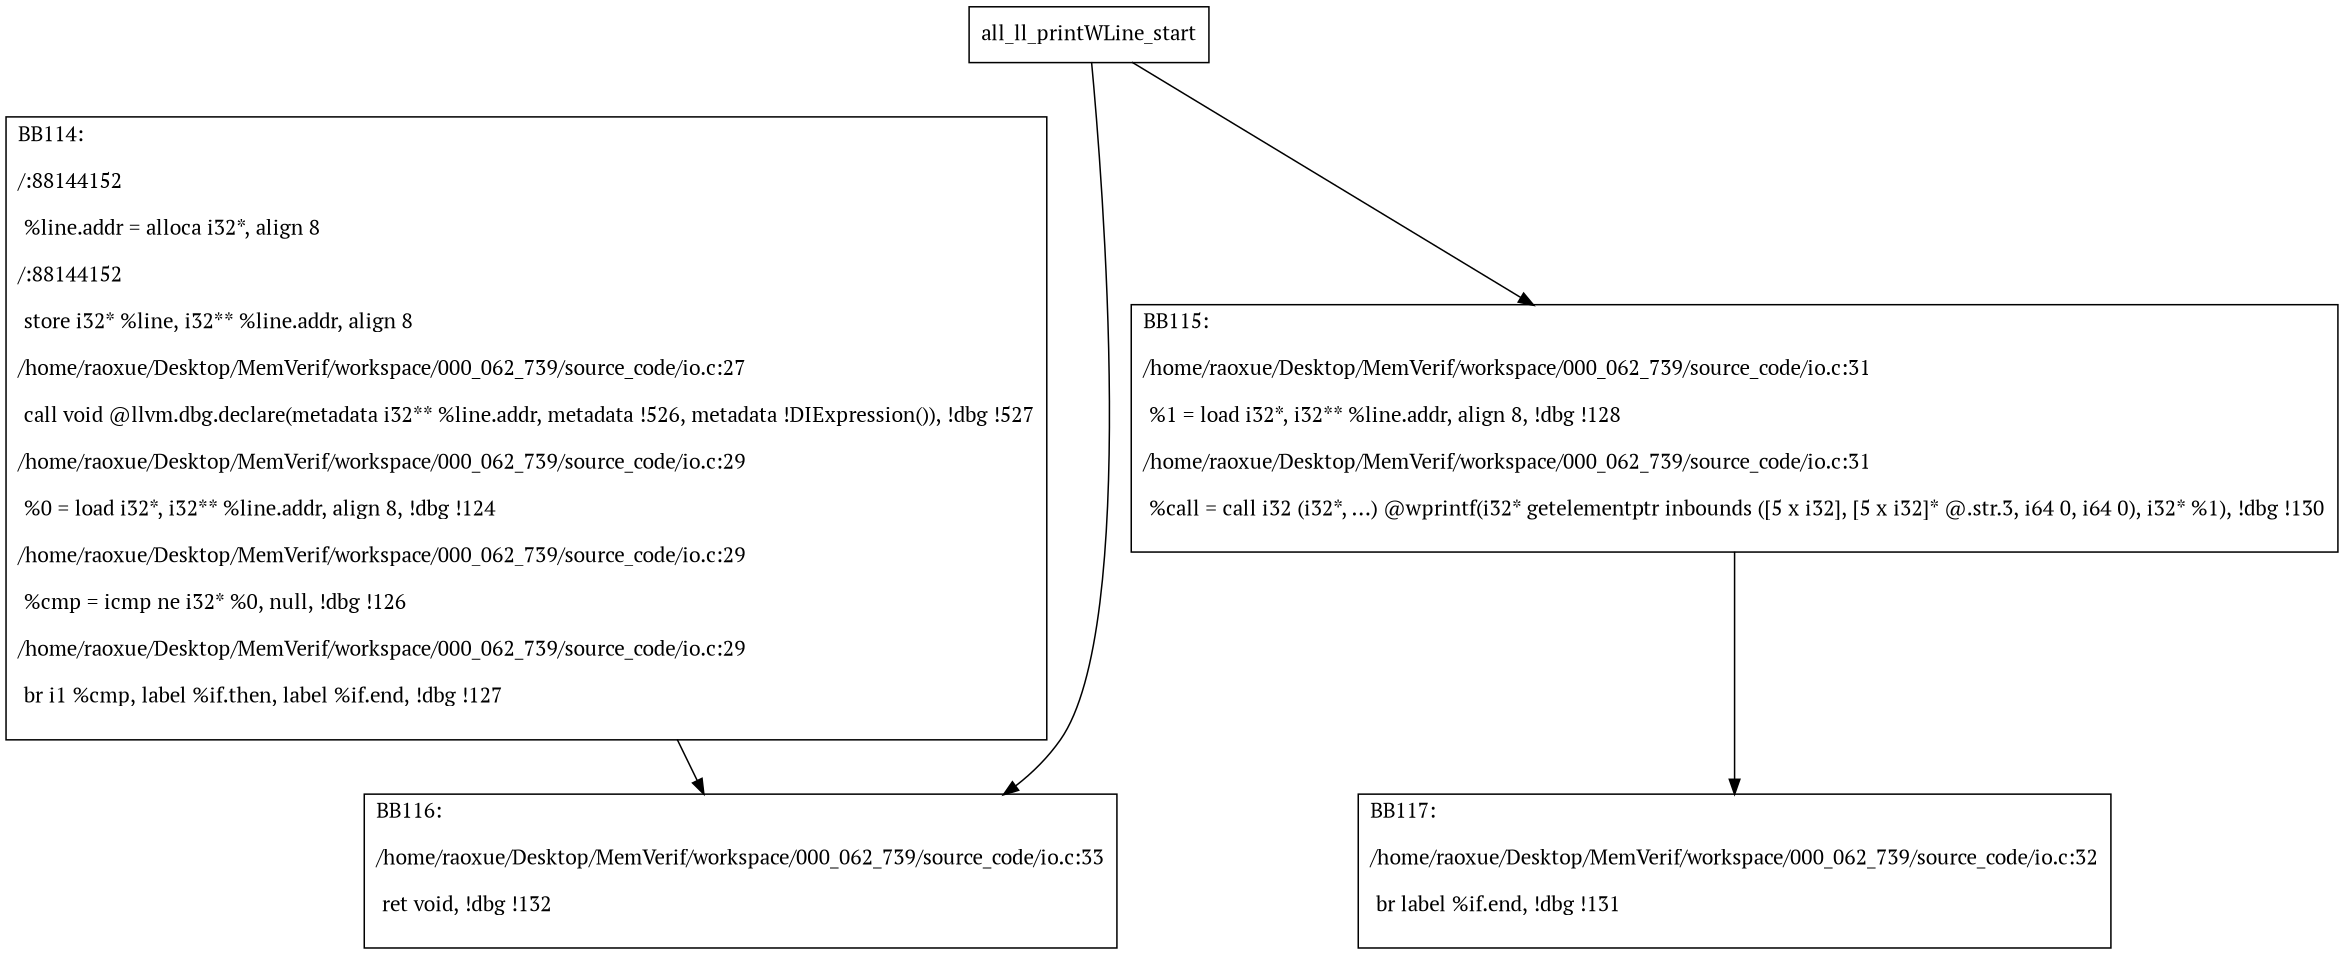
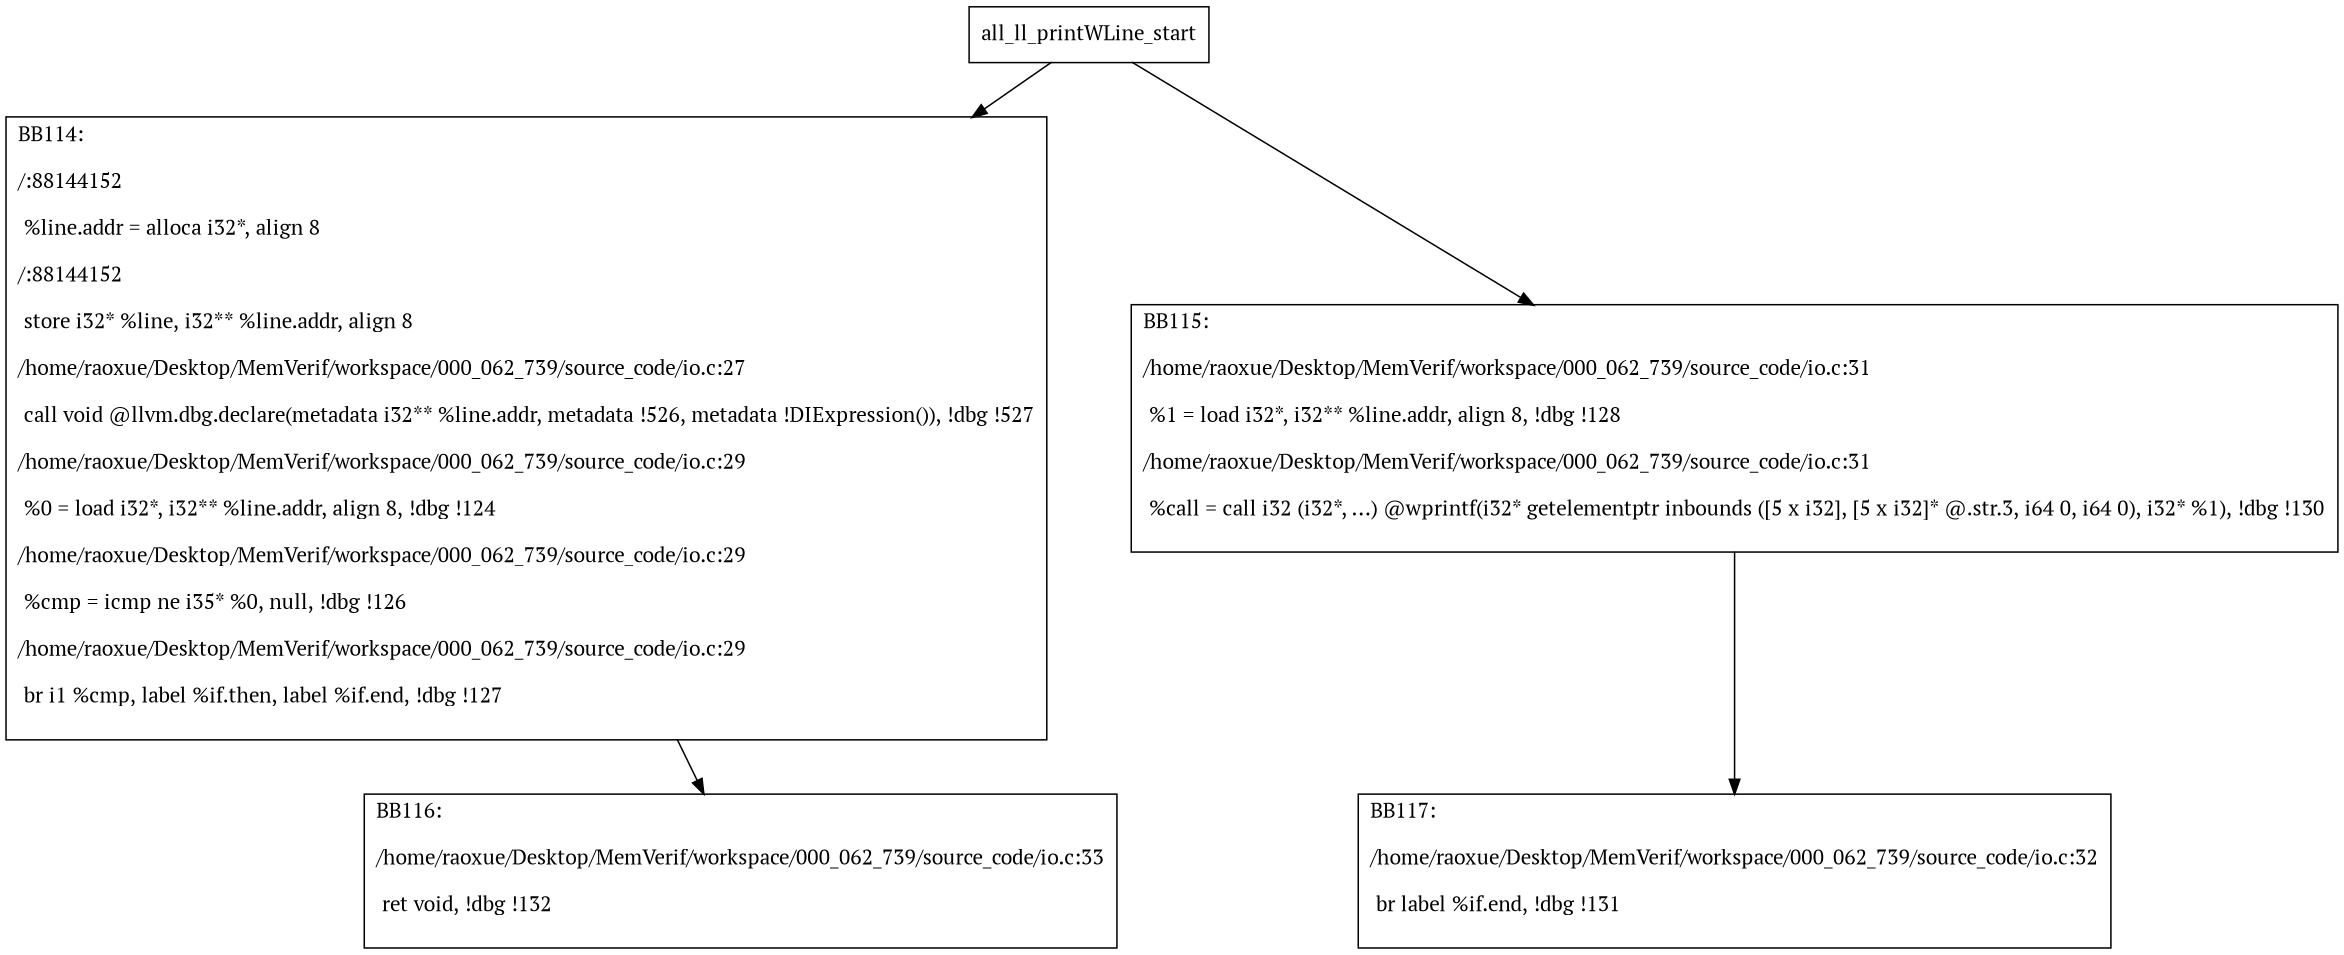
(1109, 436) -> (1018, 86)
(213, 603) -> (213, 603)
